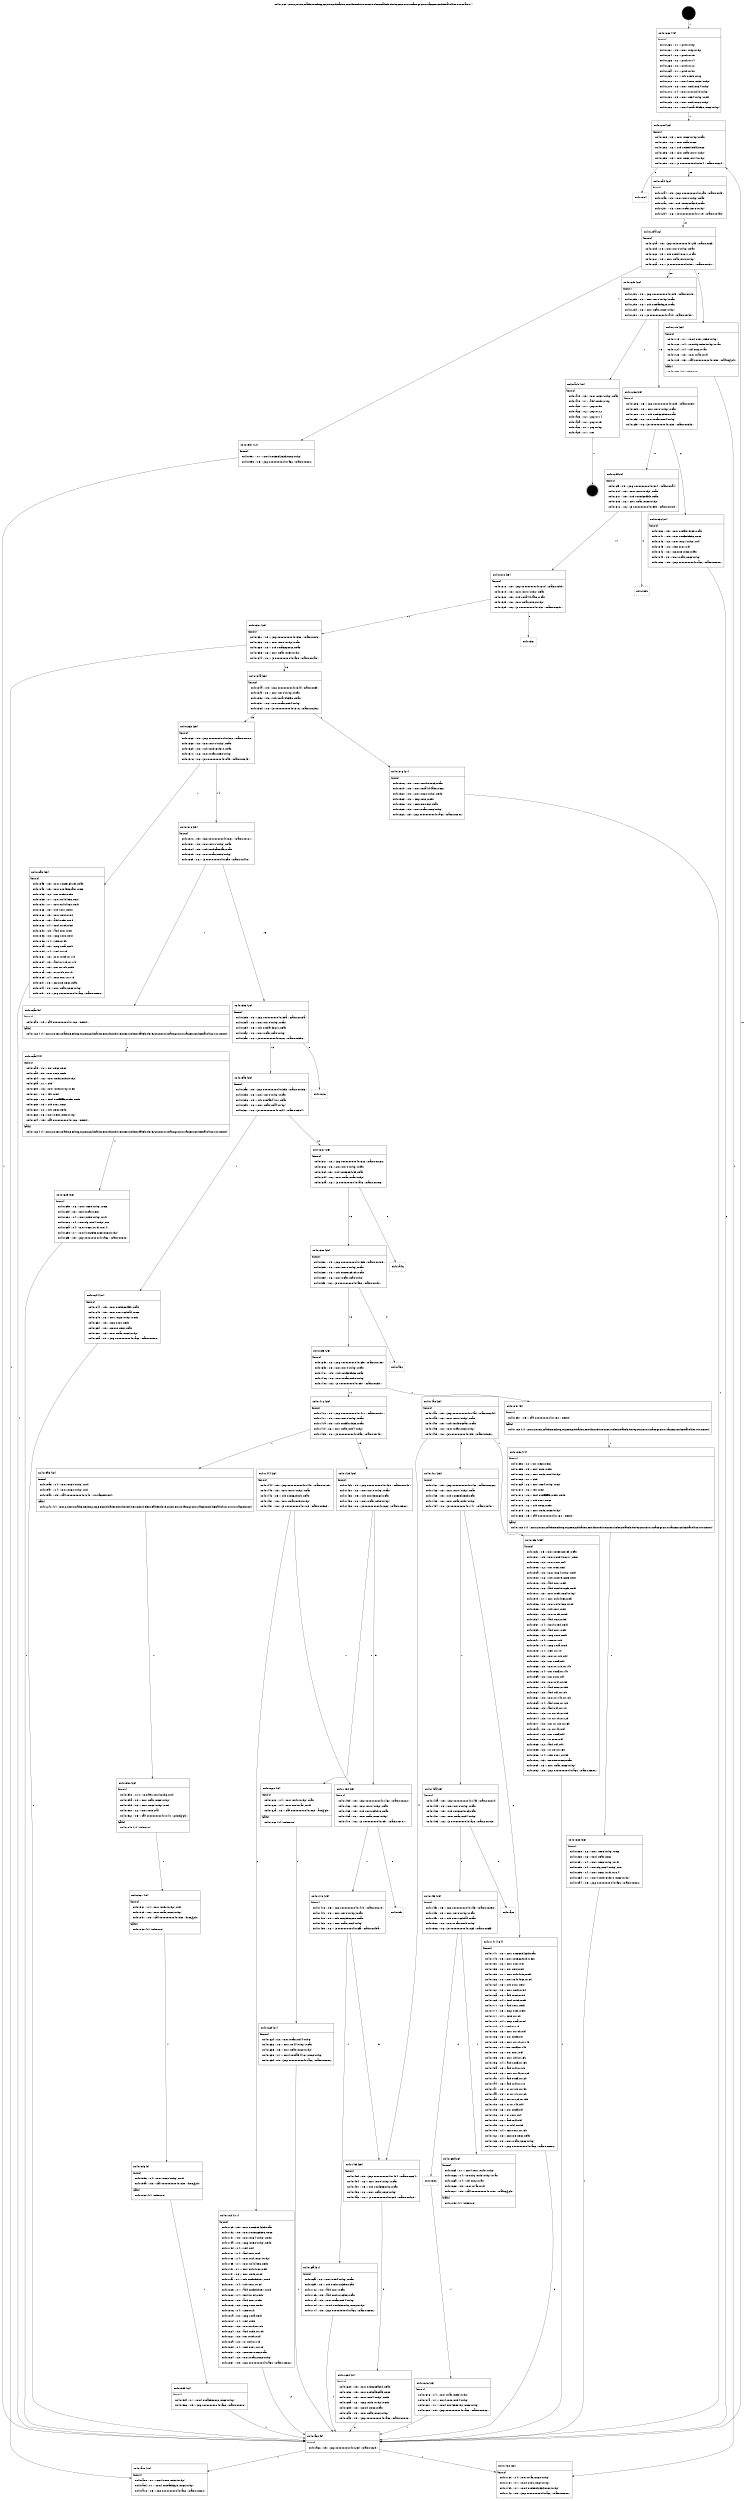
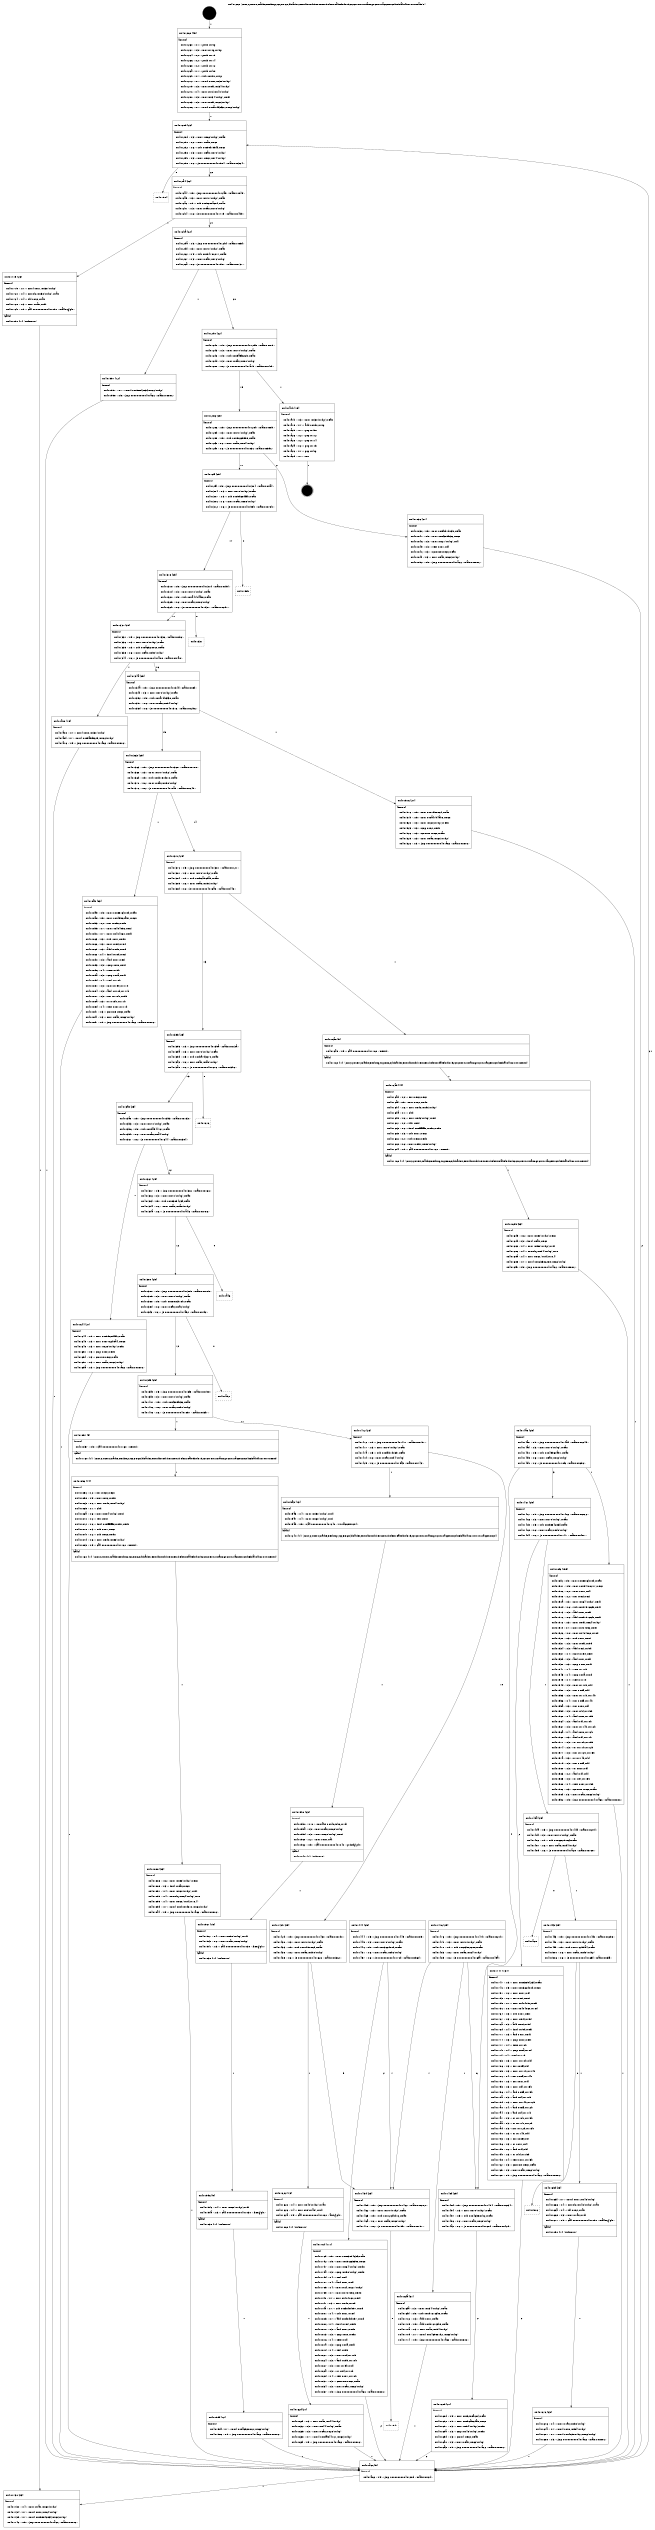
(702, 295) -> (126, 247)
(361, 1858) -> (407, 2074)
(441, 2281) -> (575, 2321)
(257, 2461) -> (53, 1749)
